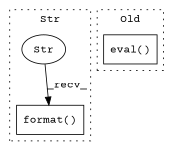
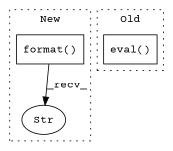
(50, 19) -> (50, 19)
(47, 81) -> (47, 81)
